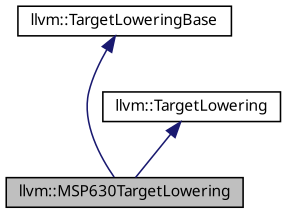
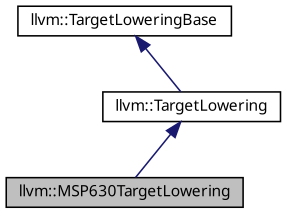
(88, 114) -> (163, 70)
